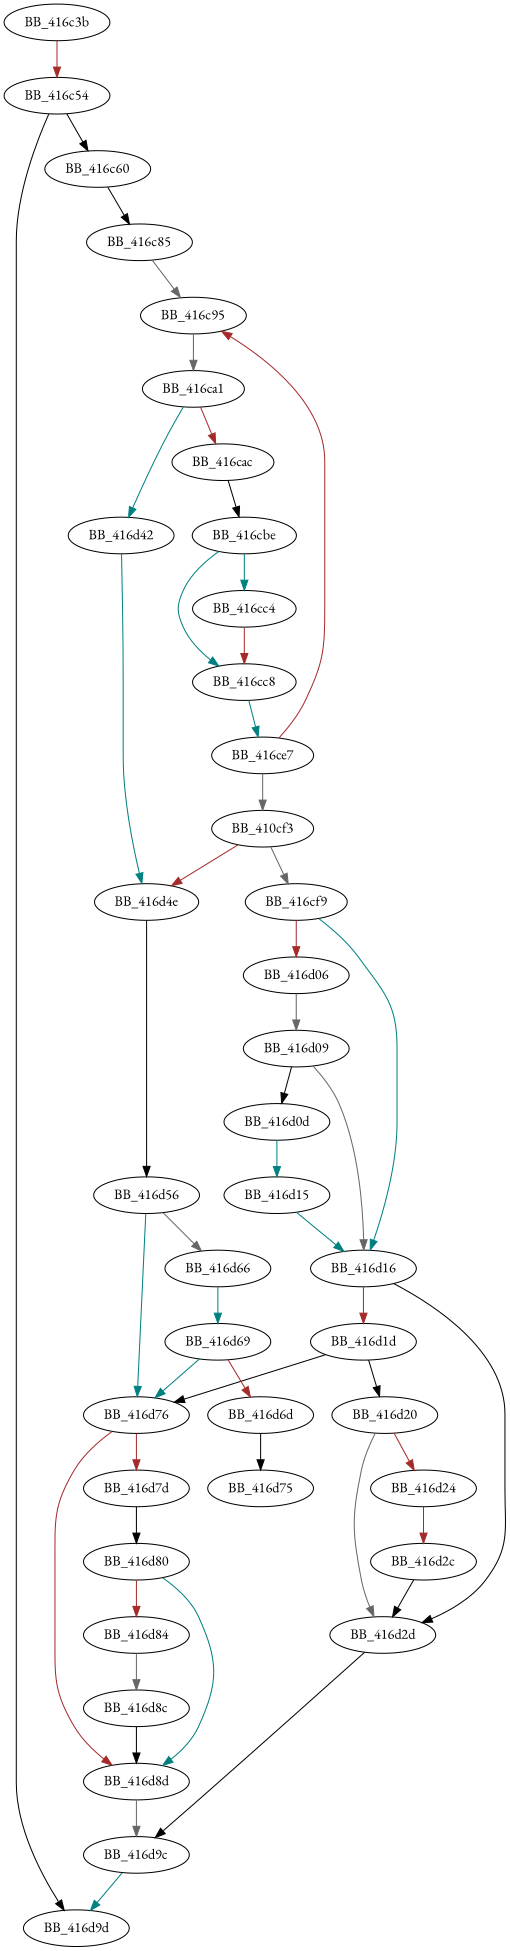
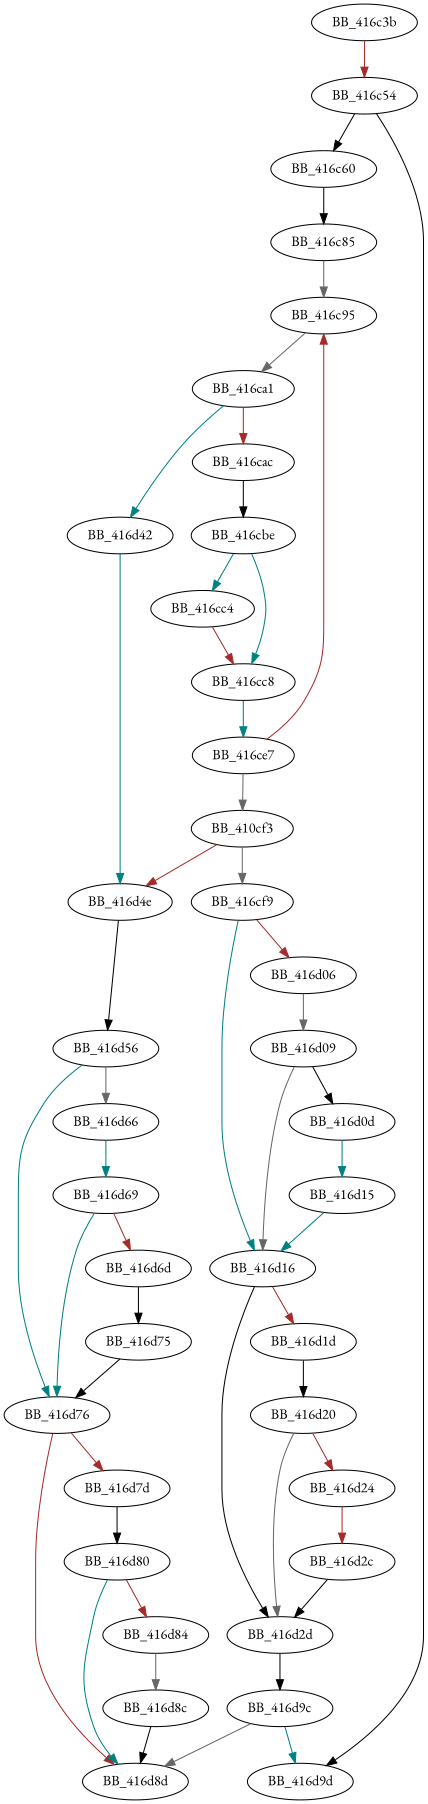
(255, 1377) -> (102, 1375)
(136, 1813) -> (212, 1743)
